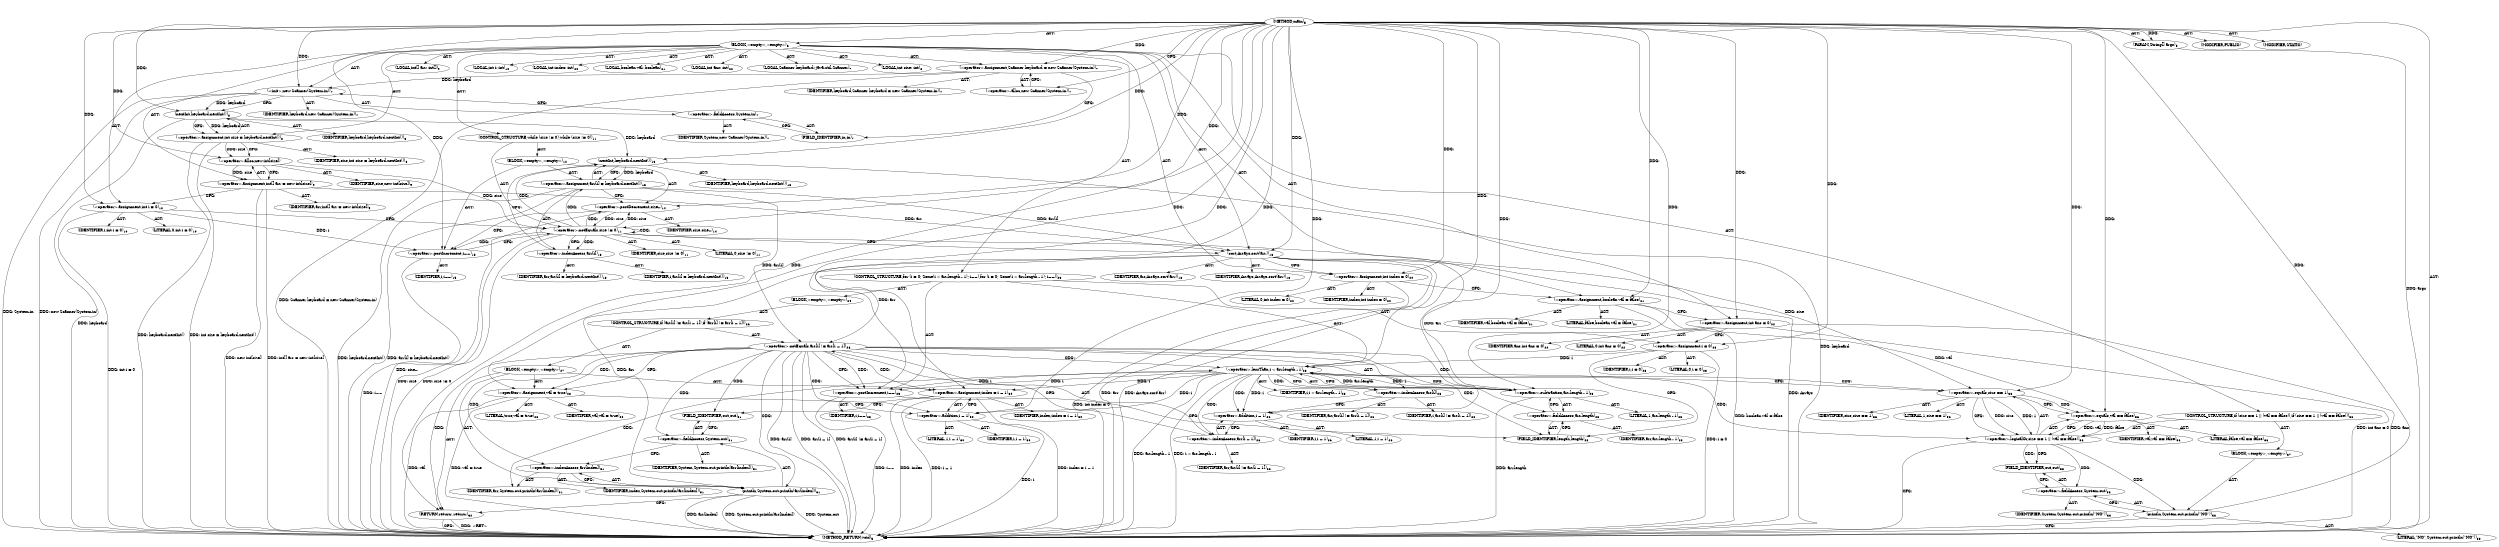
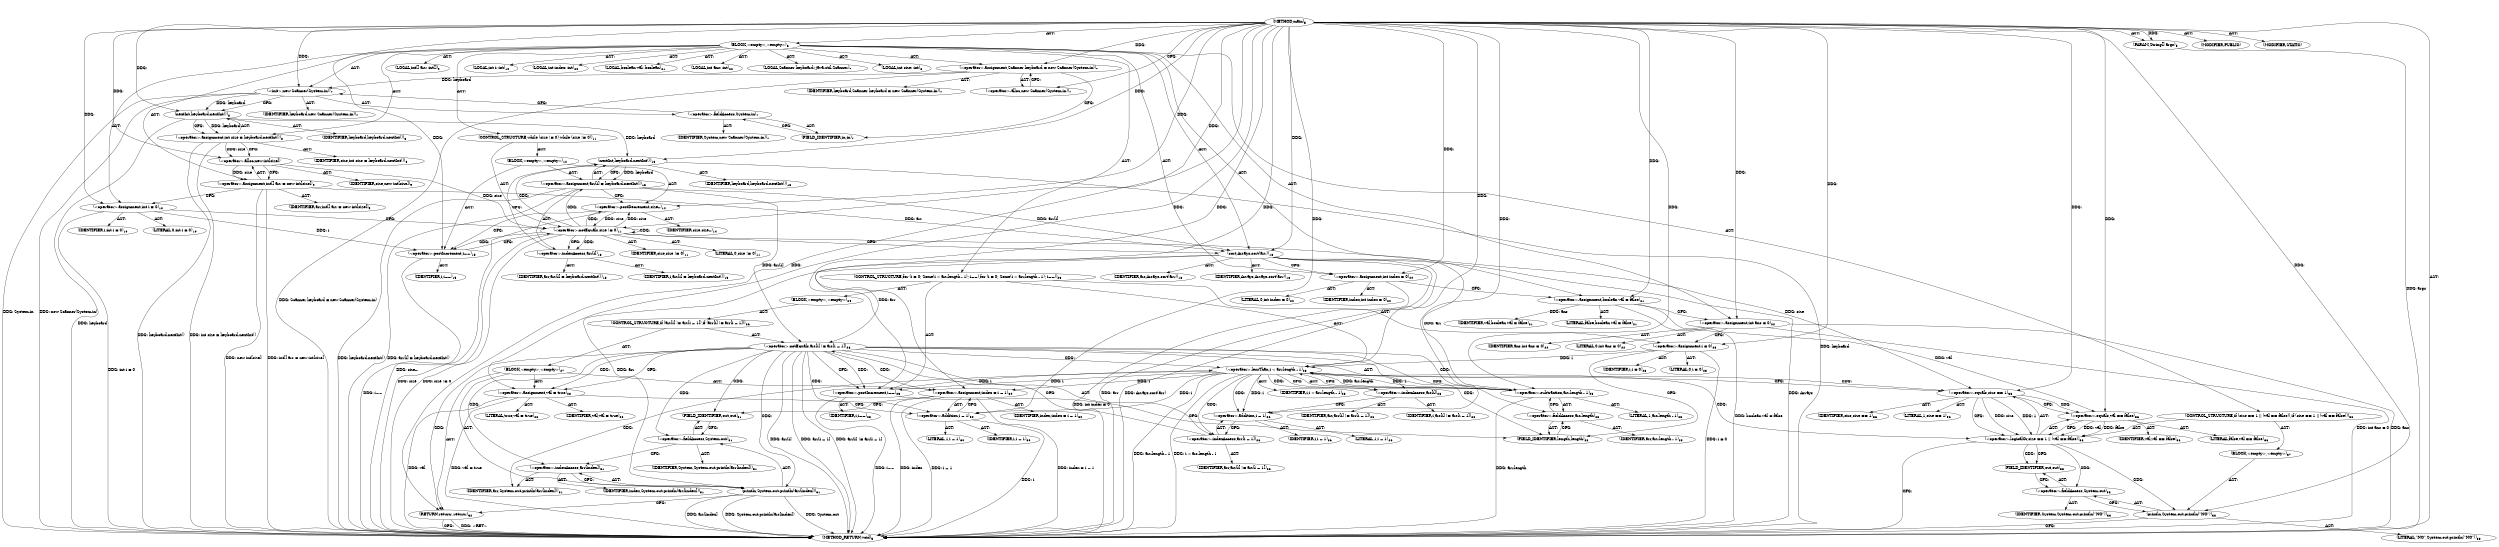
(1559, 312) -> (1559, 312)
